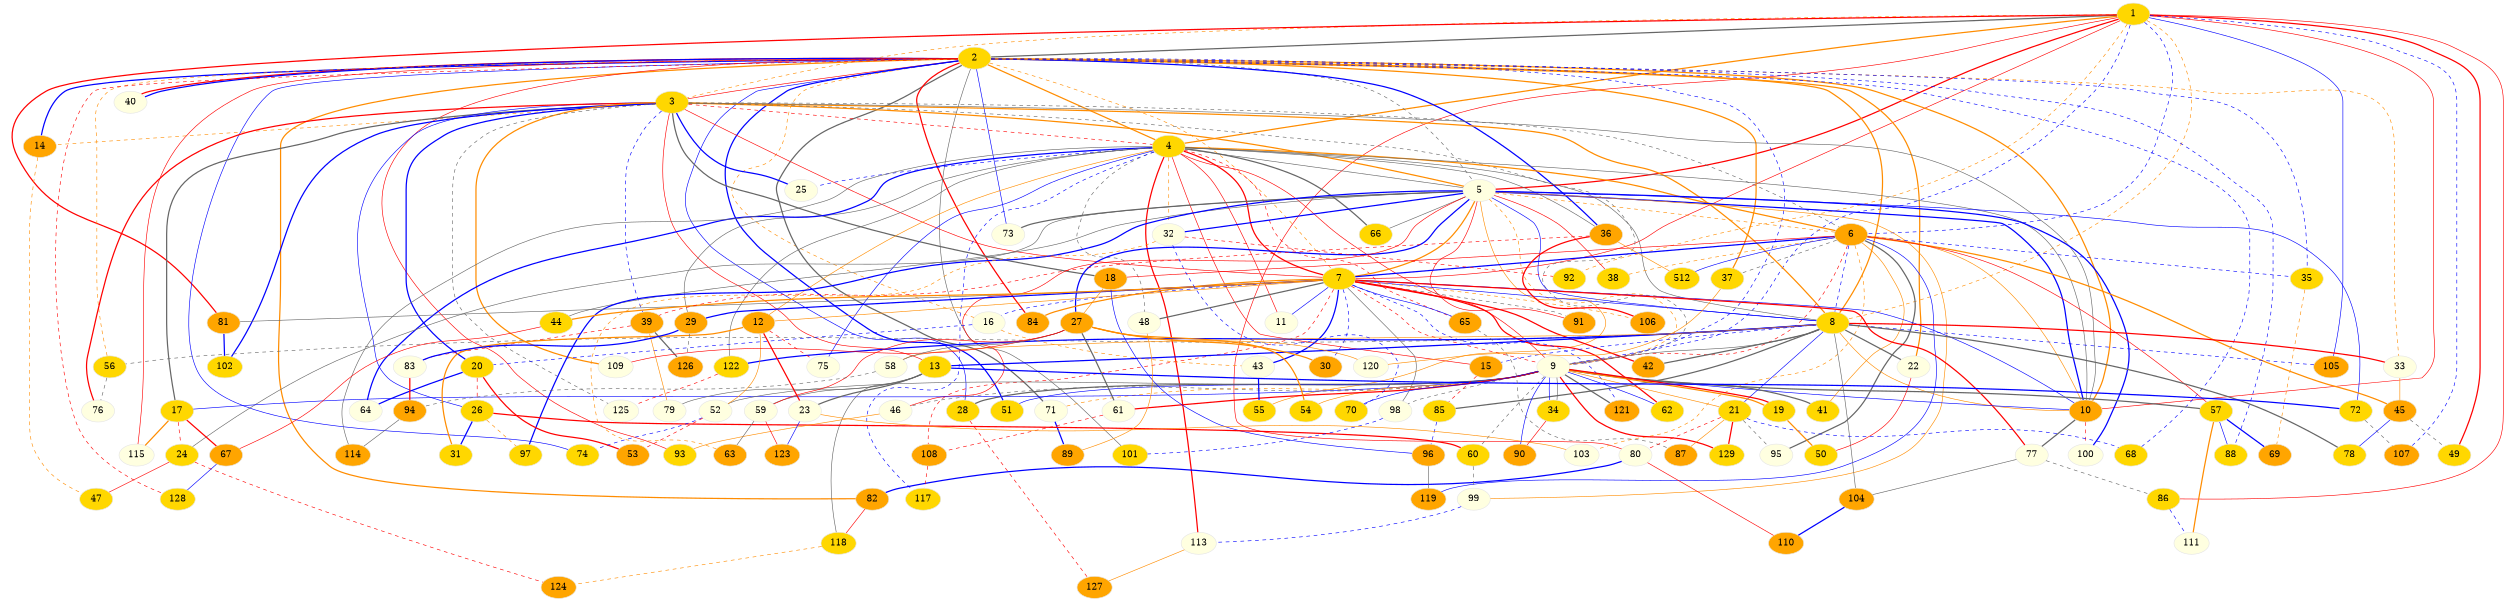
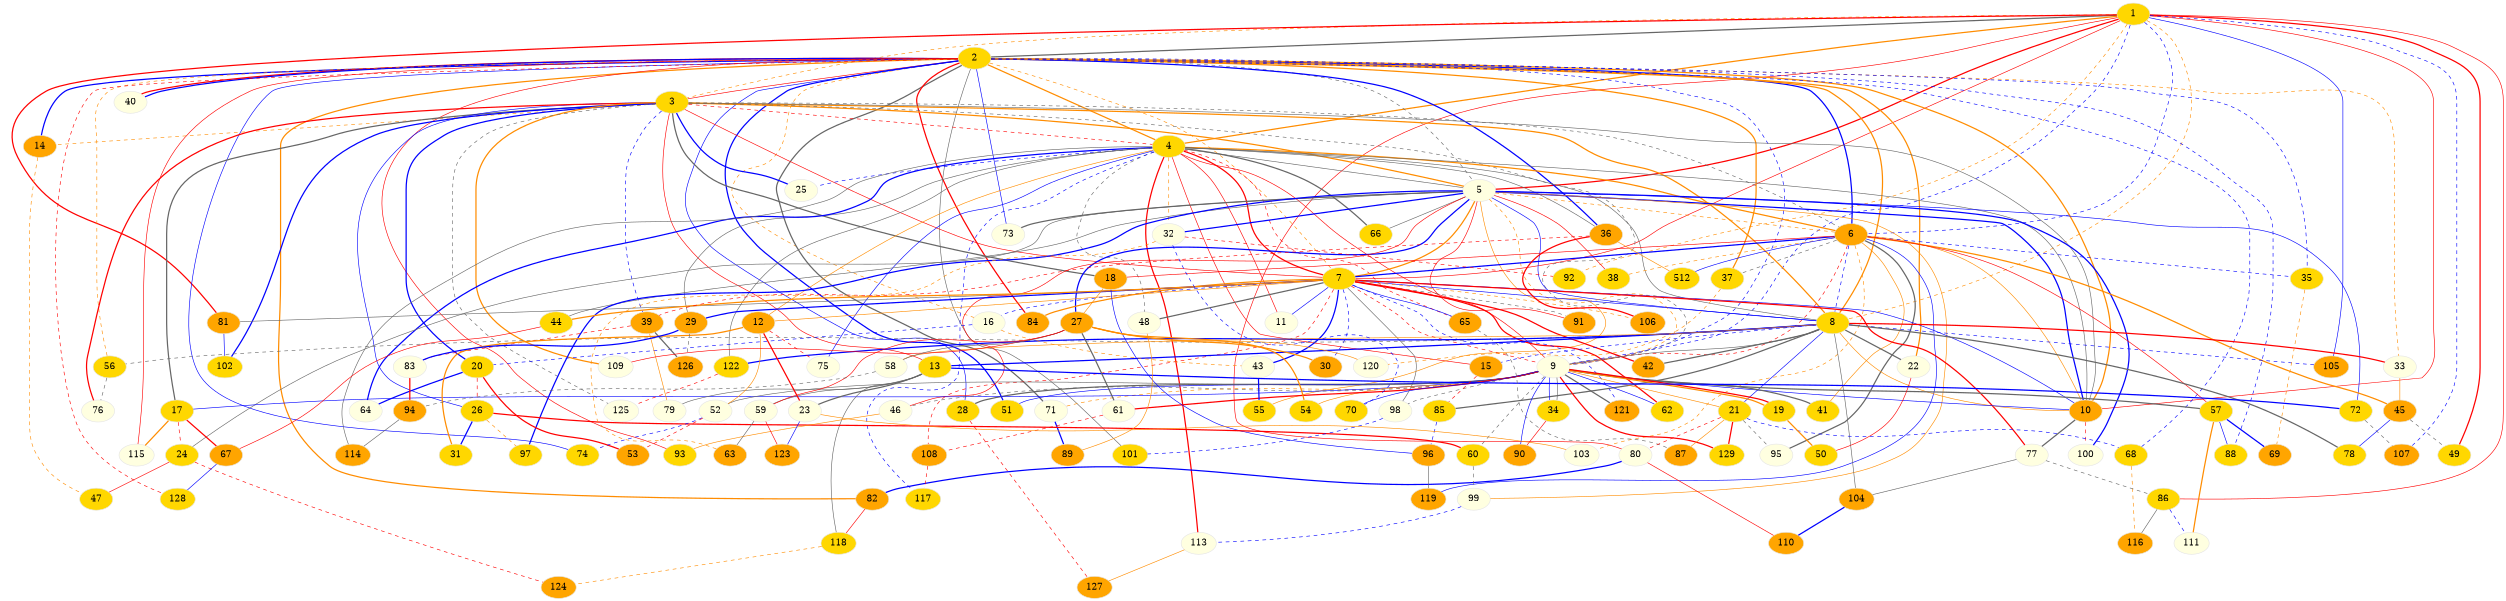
none -> (1473, 67)
(224, 345) -> (224, 345)
(1565, 356) -> (1565, 356)
none -> (2135, 543)
